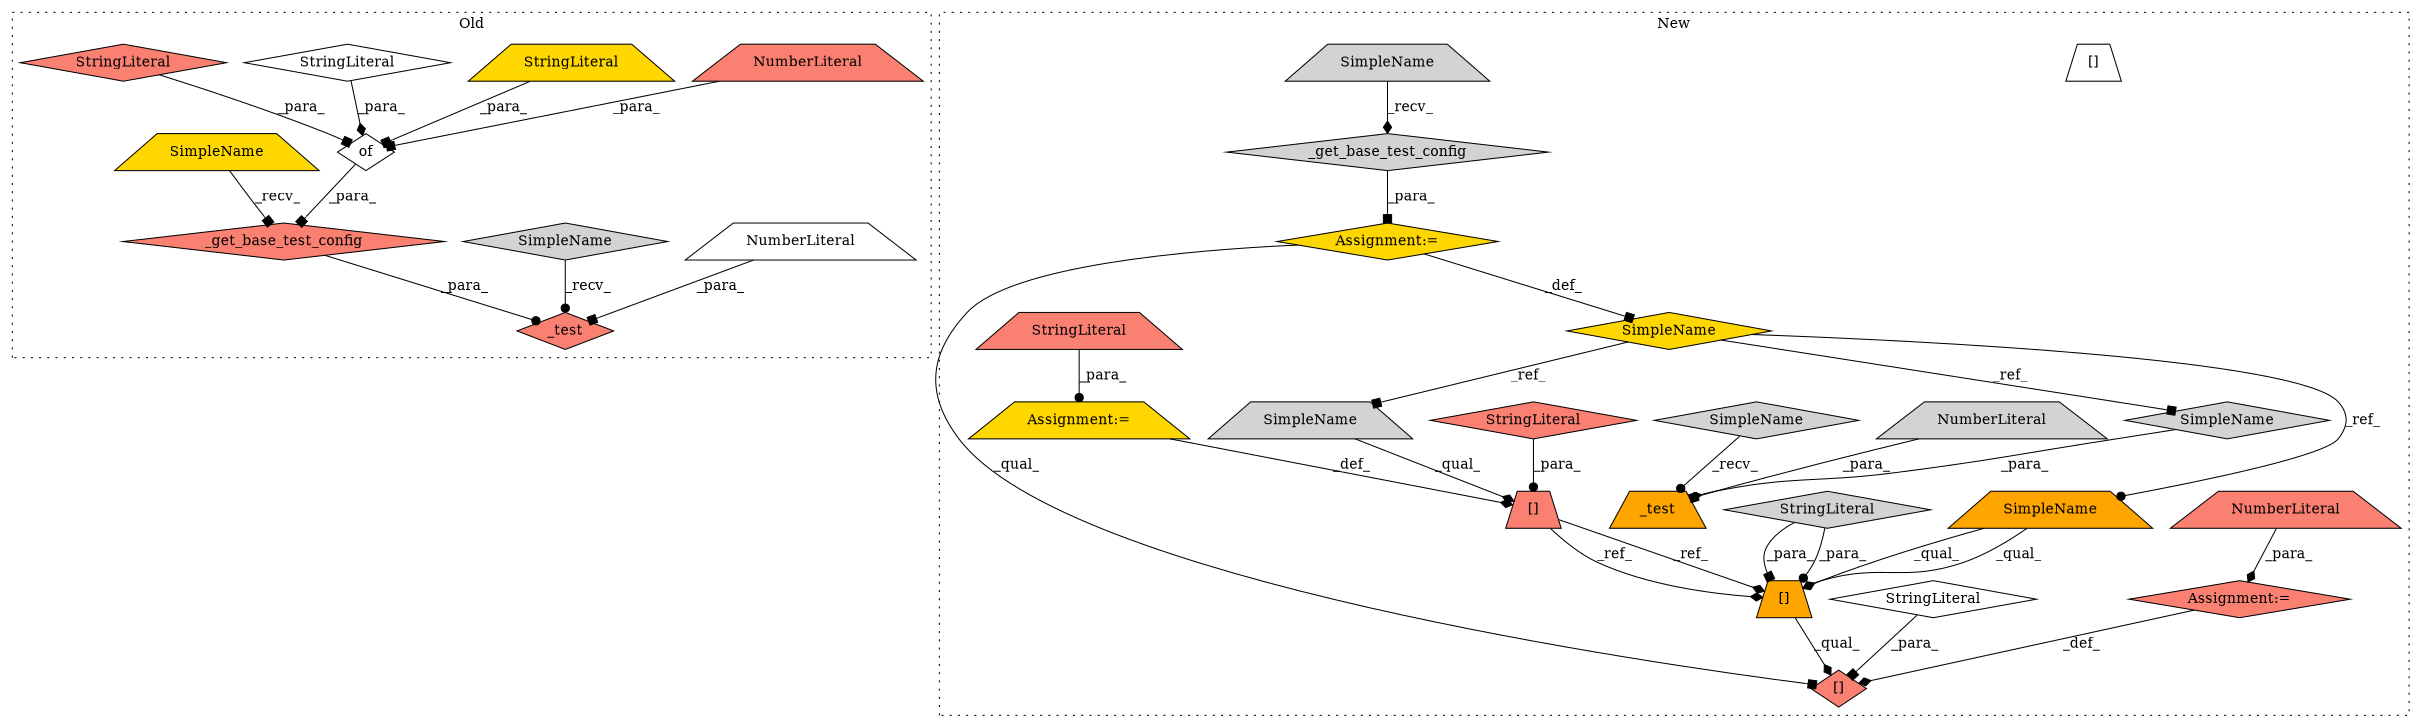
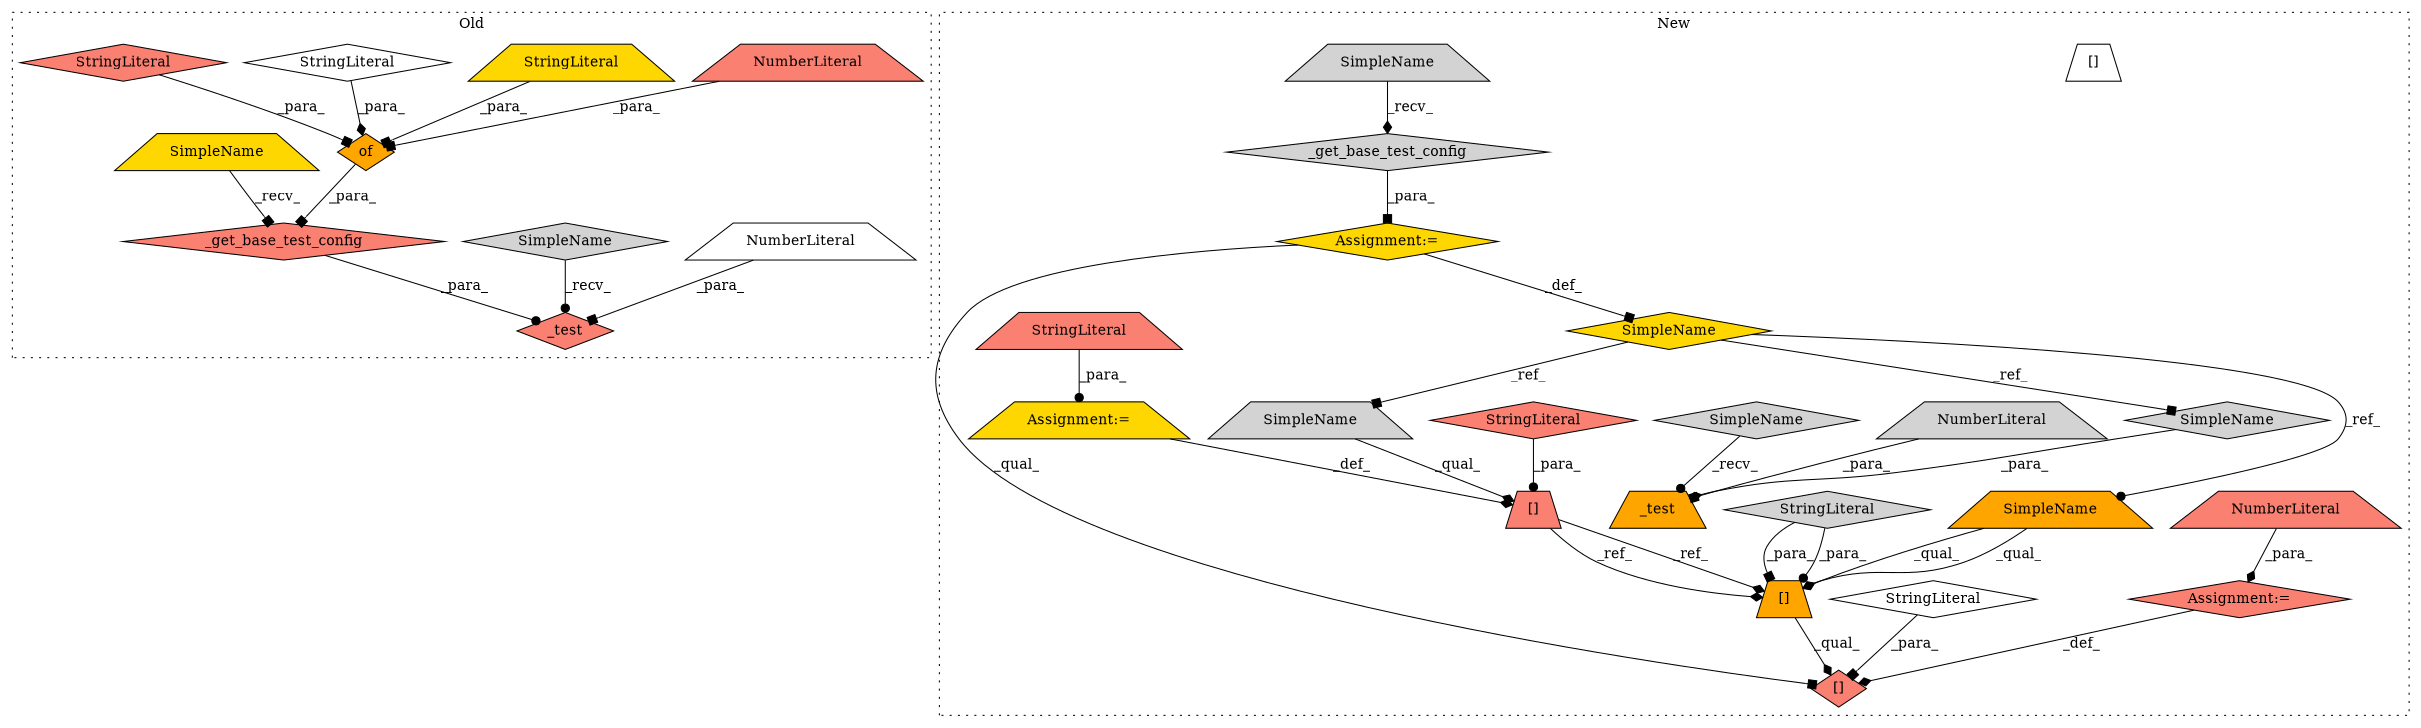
(366, 152) -> (366, 152)
